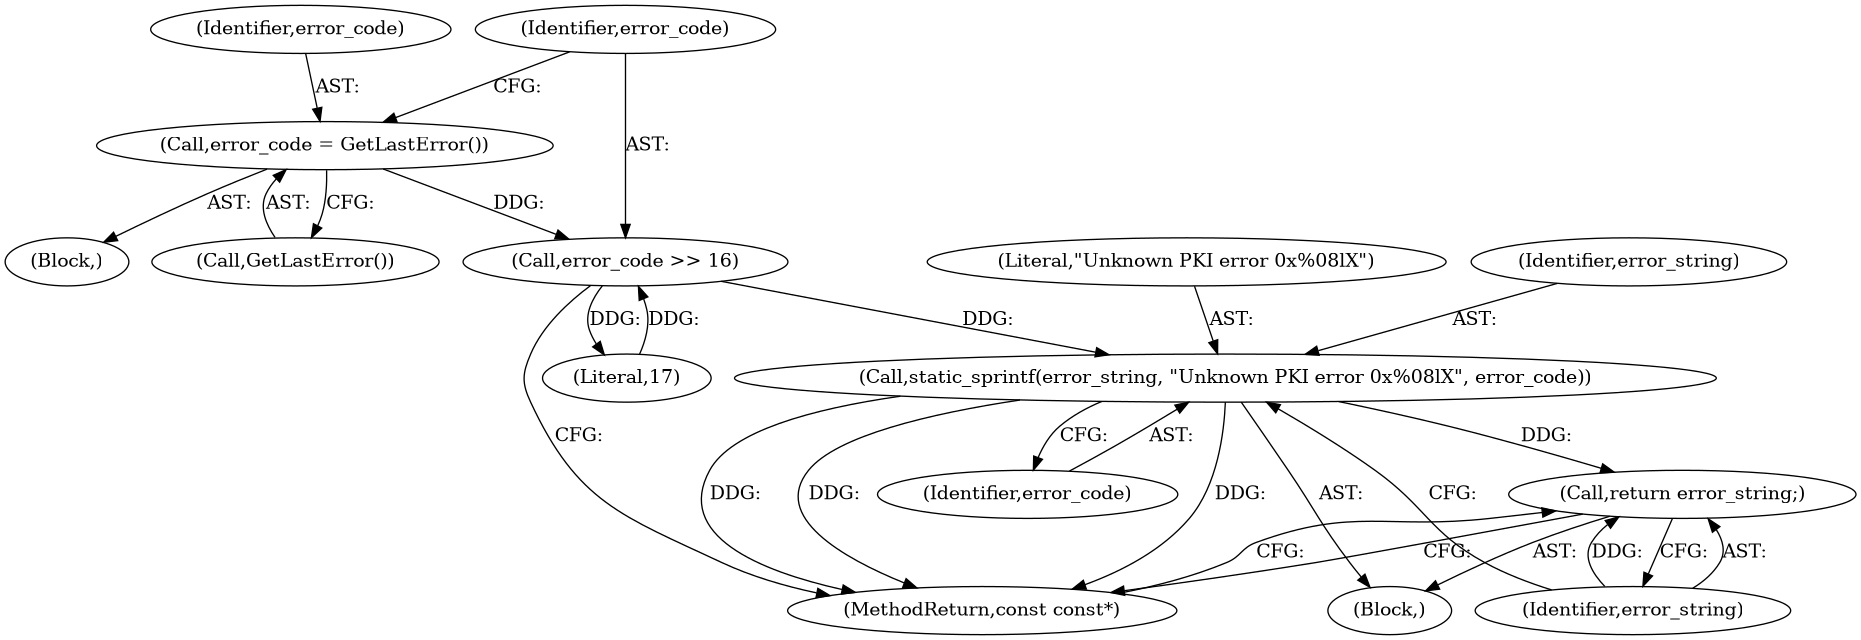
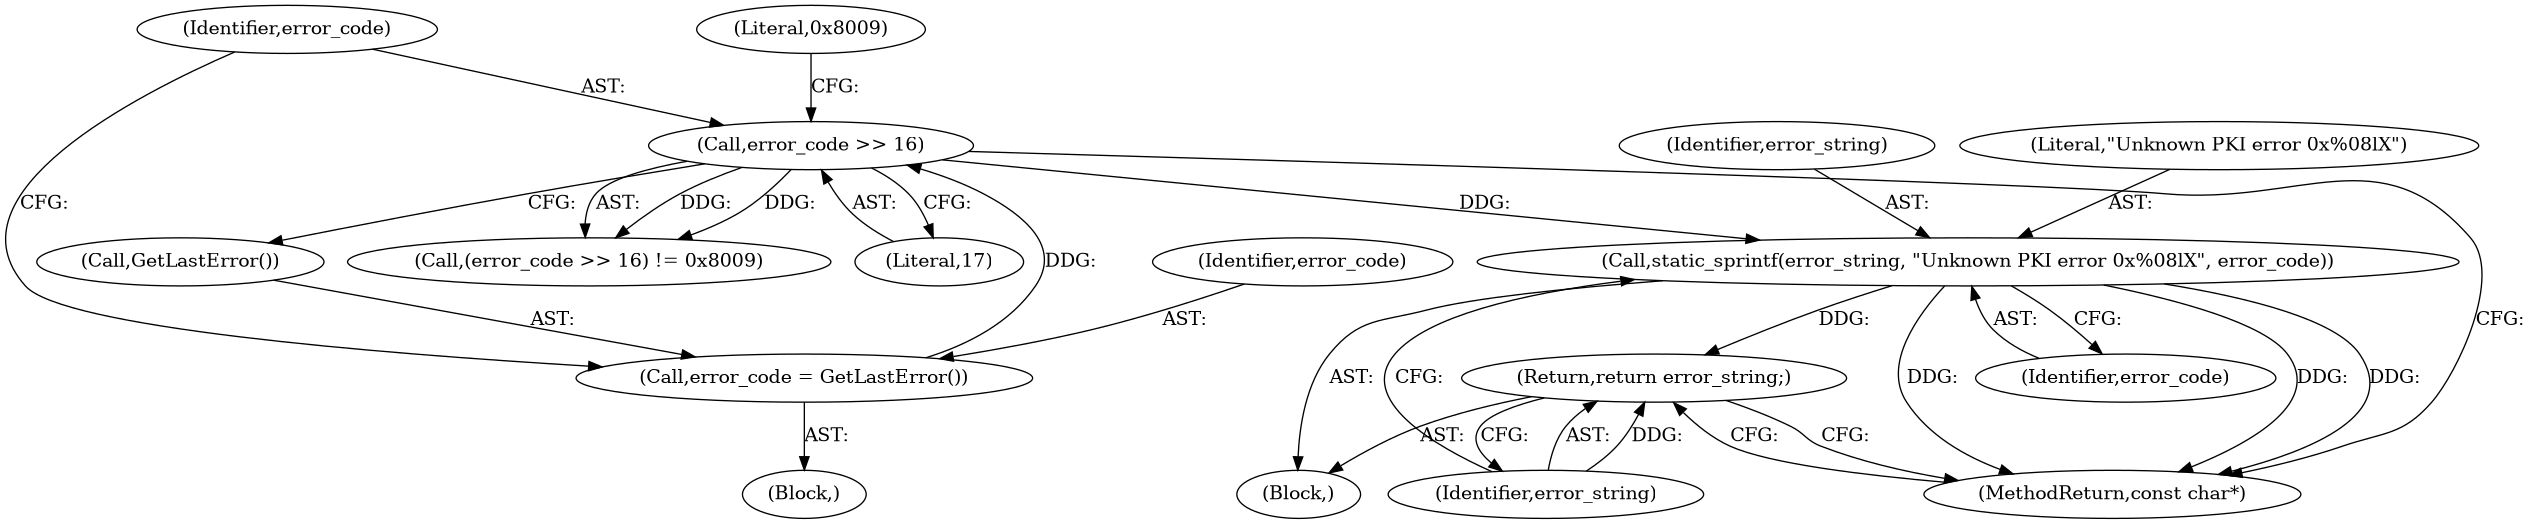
none -> (811, 29)
(325, 199) -> (493, 200)
none -> (589, 262)
(618, 320) -> (951, 204)
(677, 320) -> (878, 204)
(1682, 494) -> (1654, 378)
(982, 611) -> (2112, 494)
